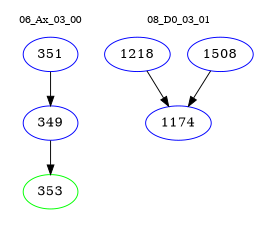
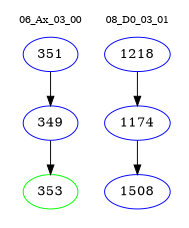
(202, 84) -> (137, 153)
